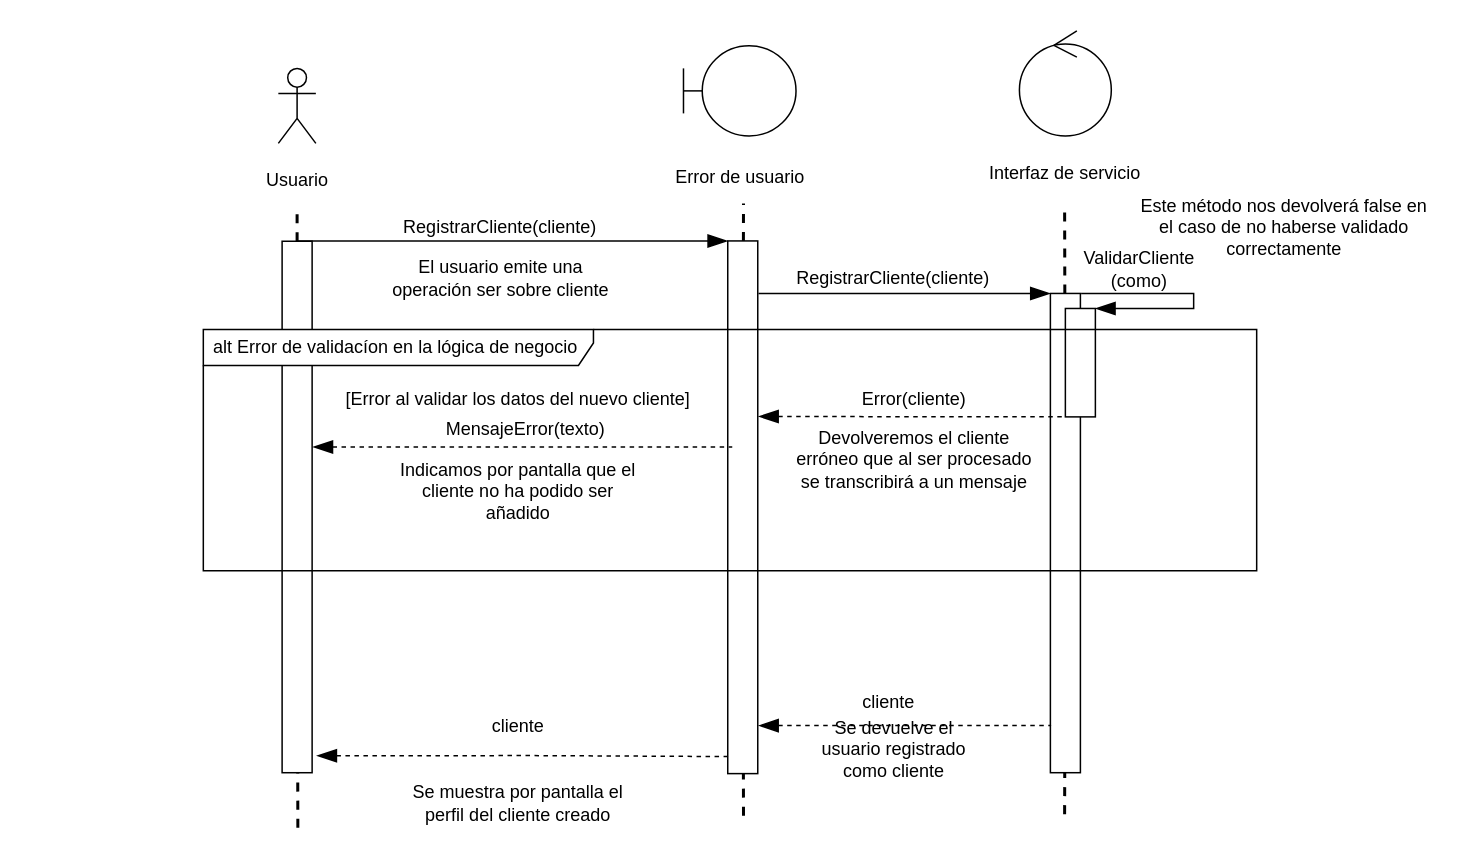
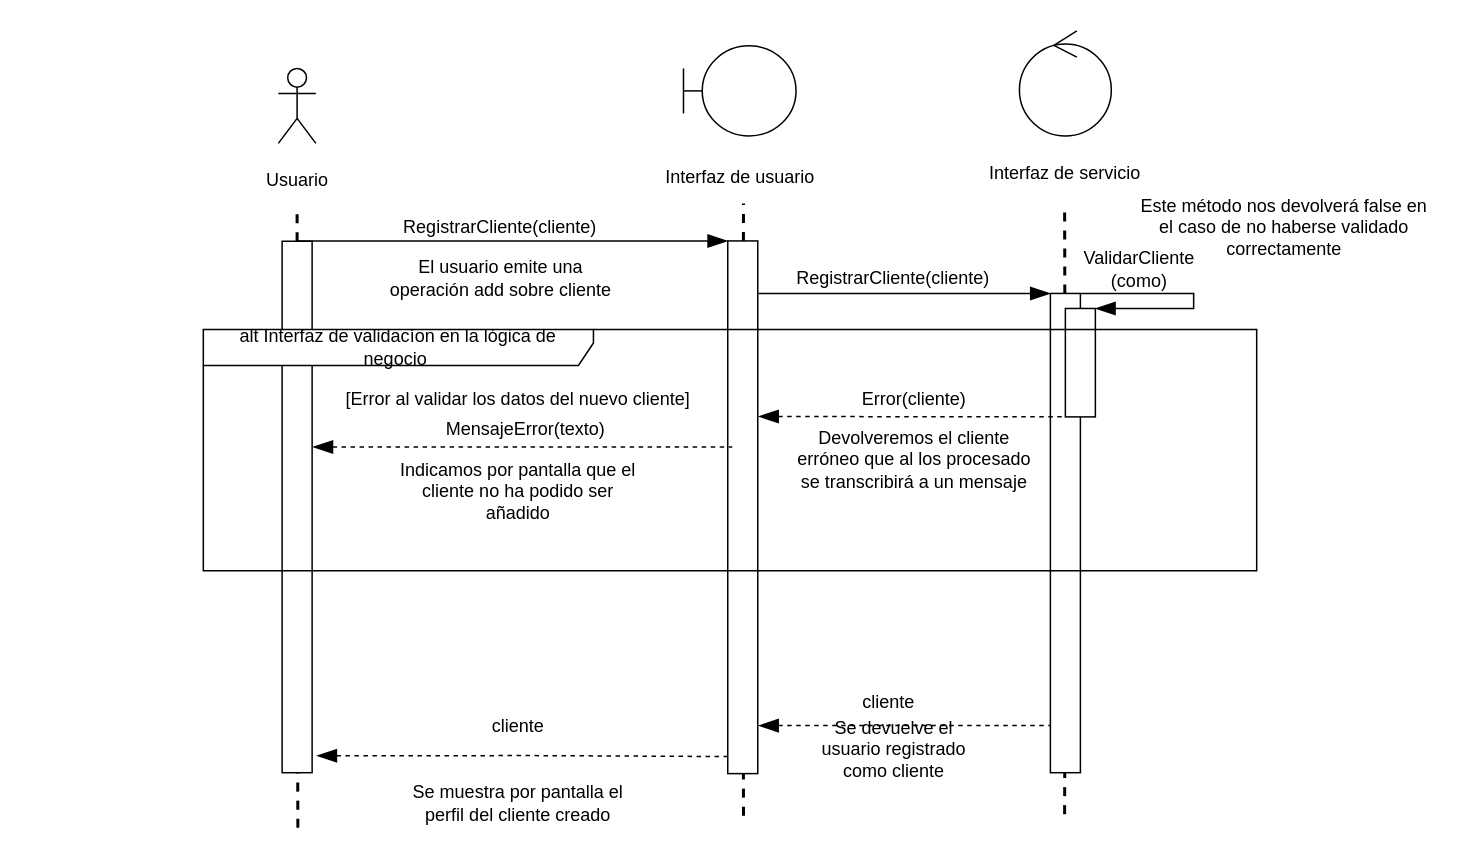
(740, 178) -> (740, 178)
(501, 278) -> (501, 278)
(398, 347) -> (398, 347)
(914, 460) -> (914, 460)
